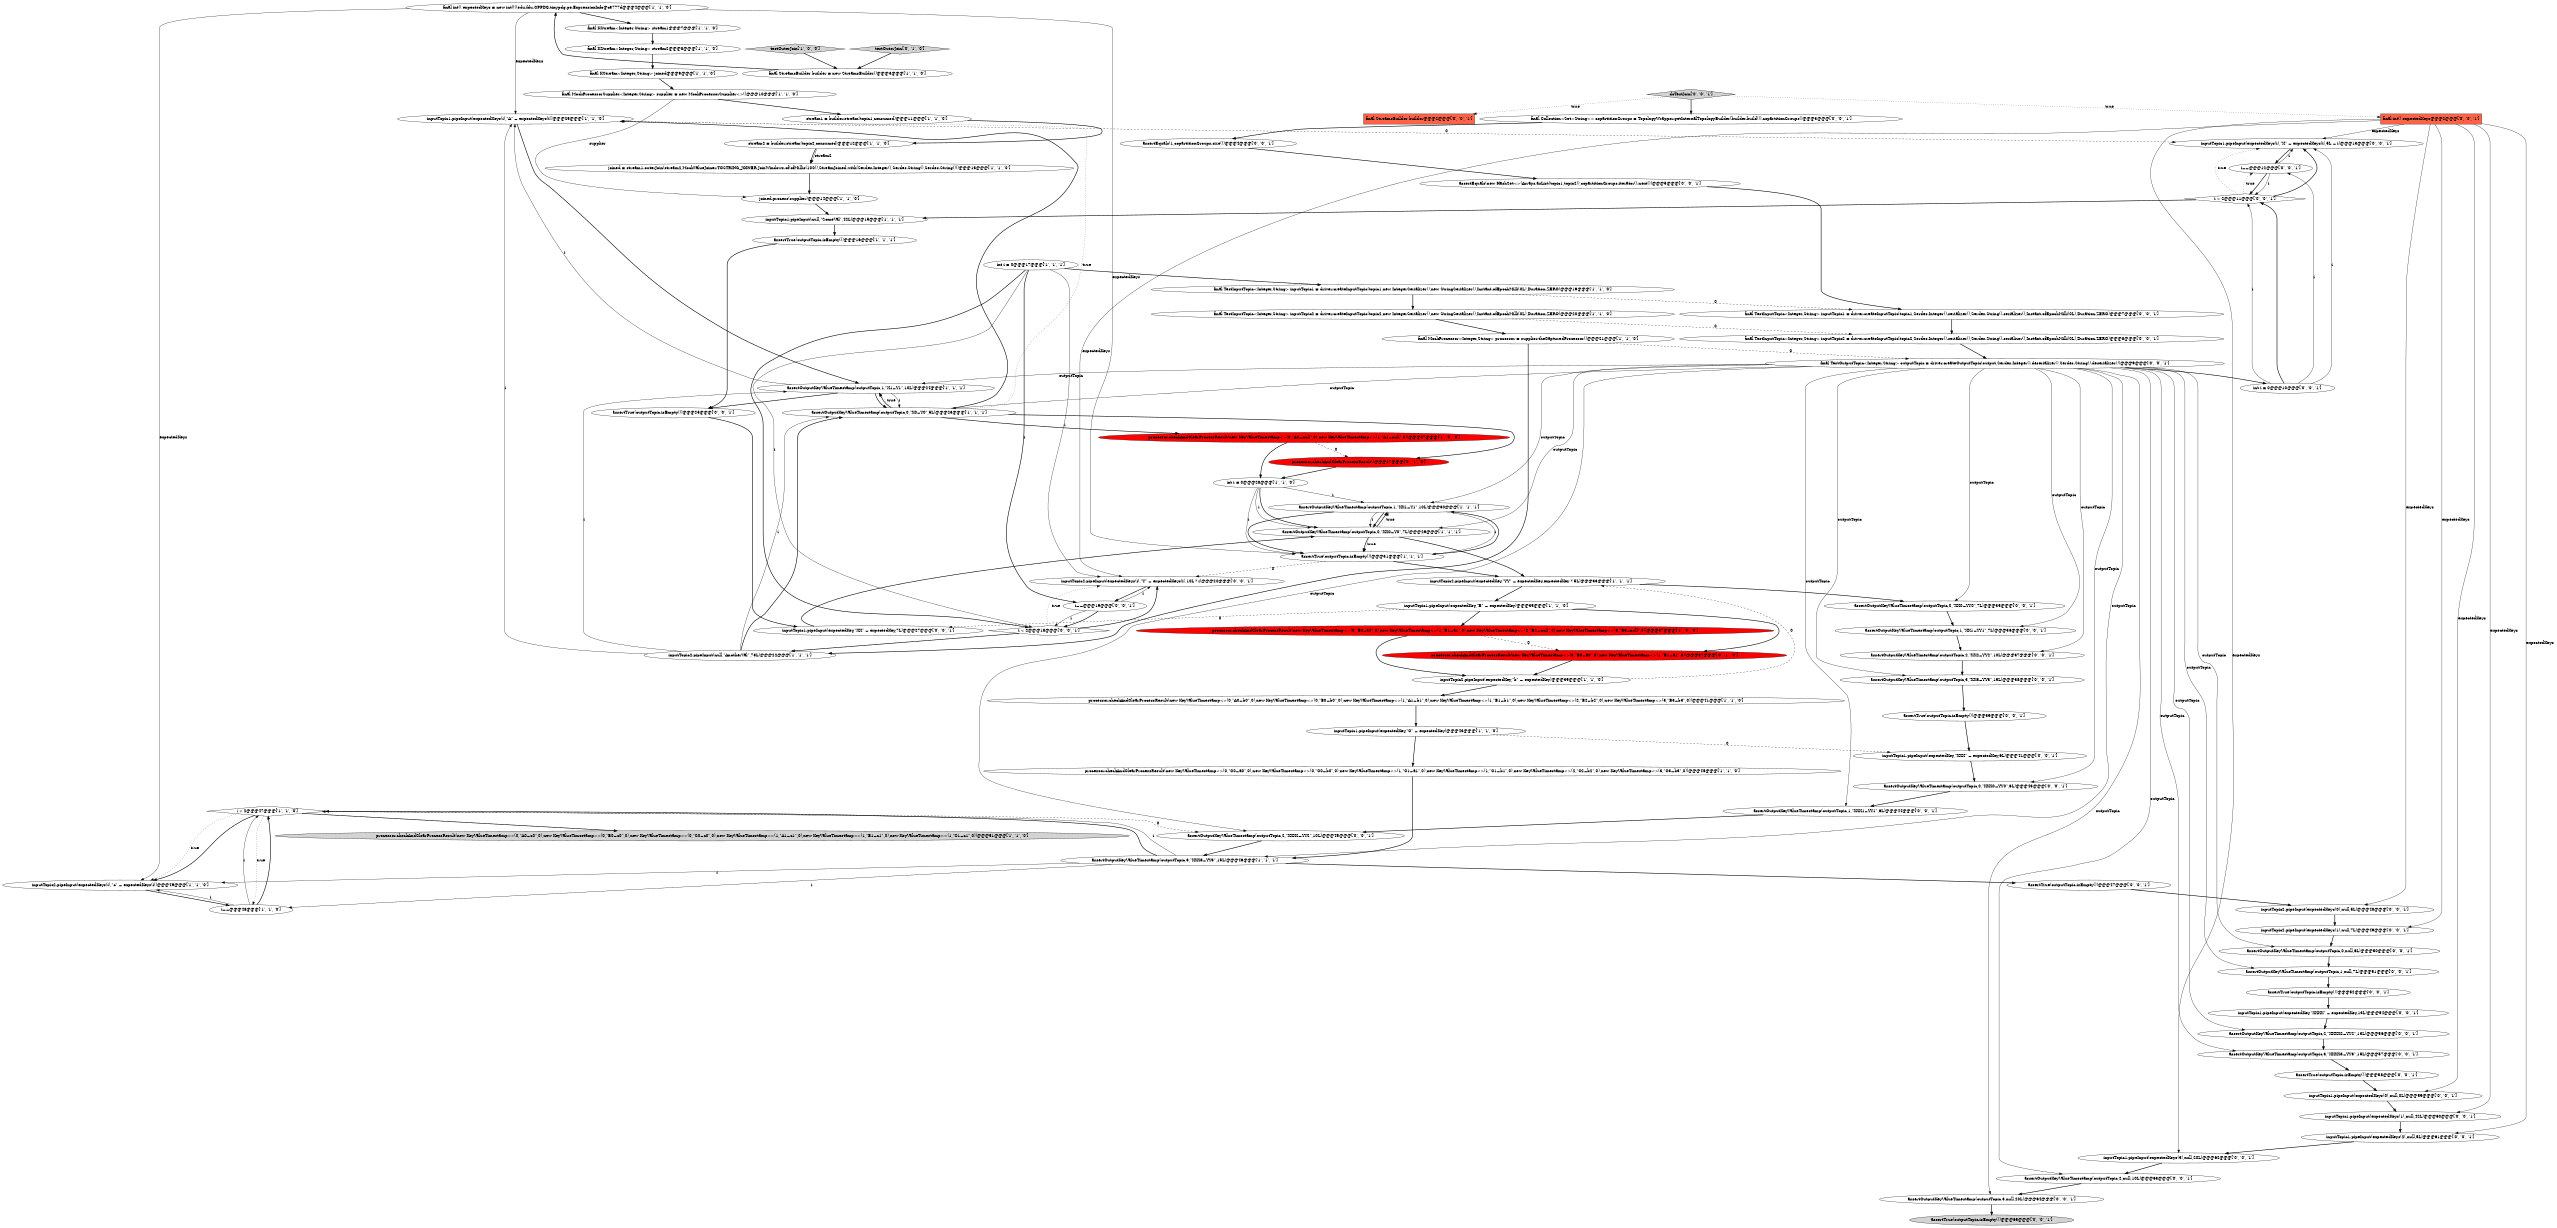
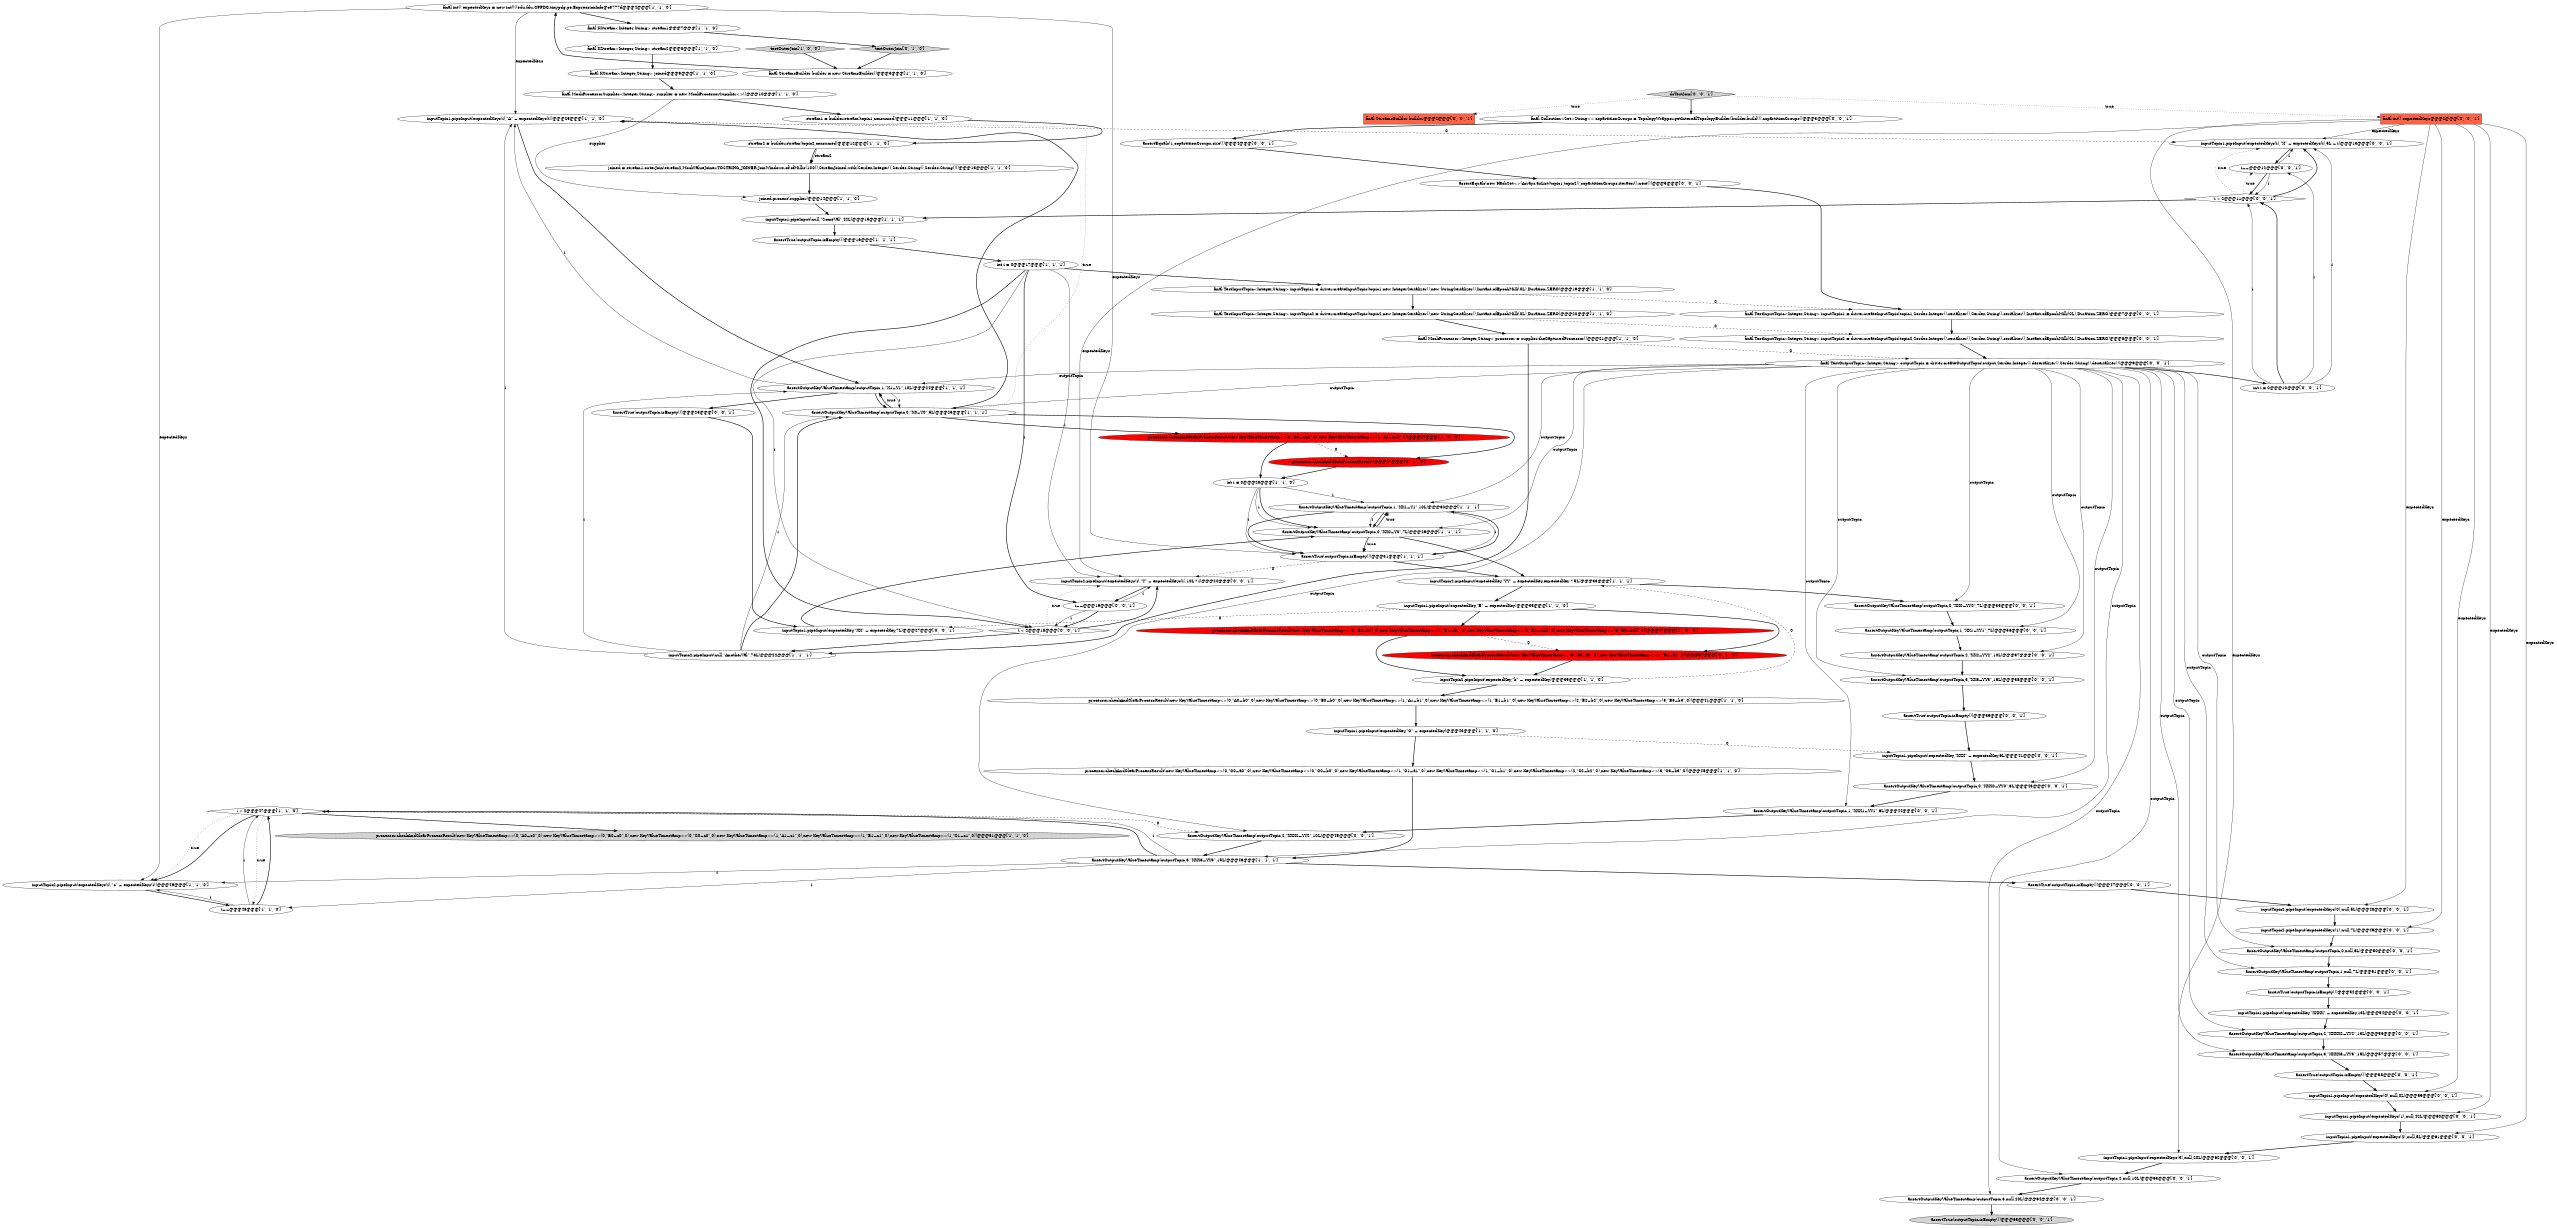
(653, 37) -> (788, 39)
(727, 311) -> (934, 253)
